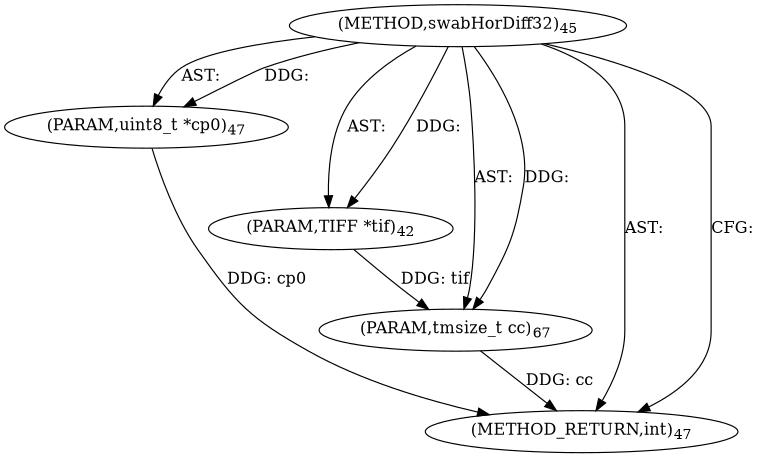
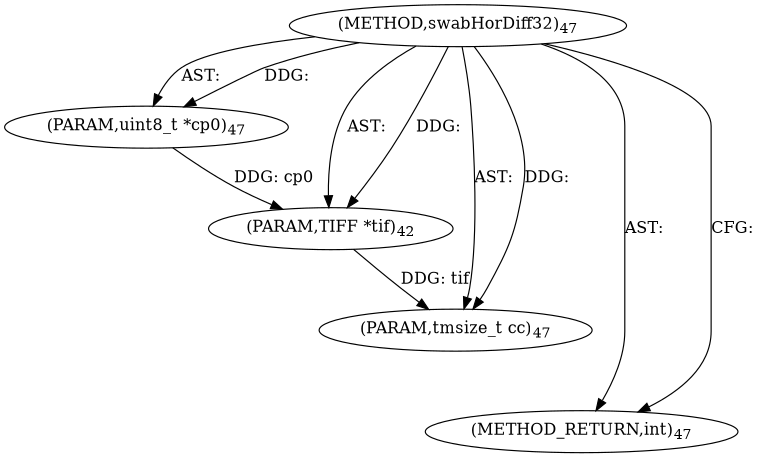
(569, 24) -> (569, 24)
(542, 328) -> (542, 328)
(273, 330) -> (221, 179)
(514, 377) -> none
